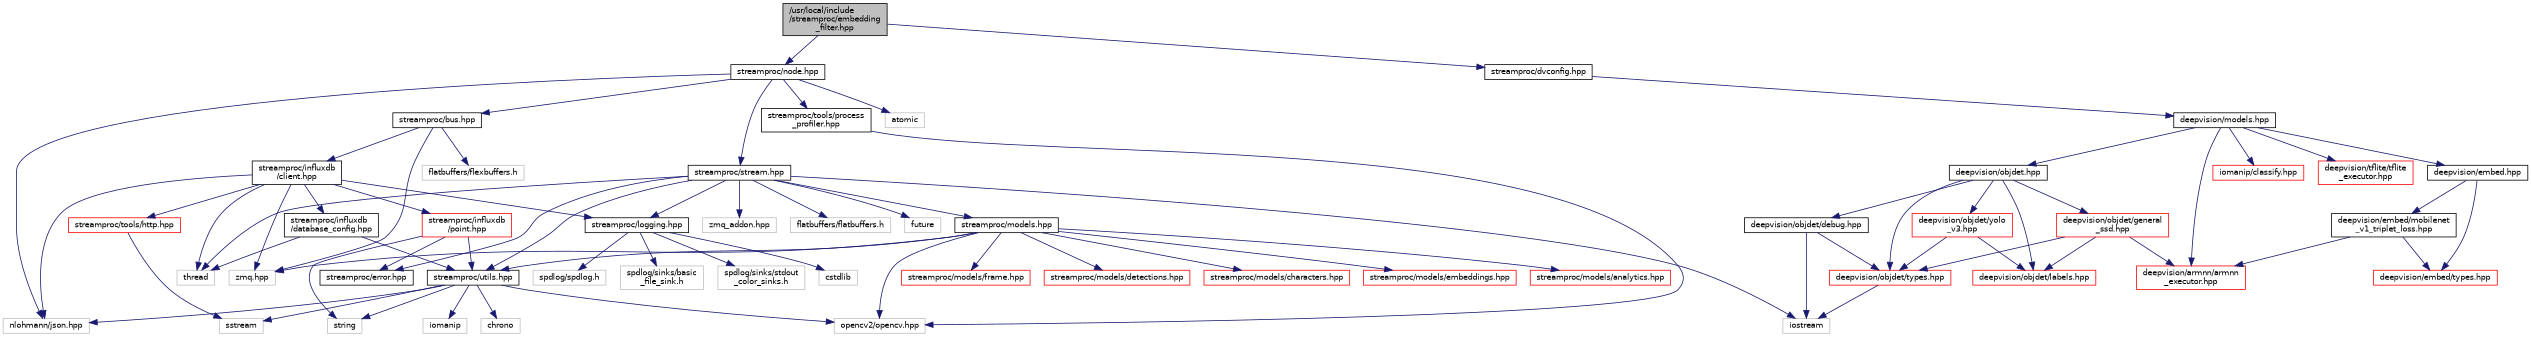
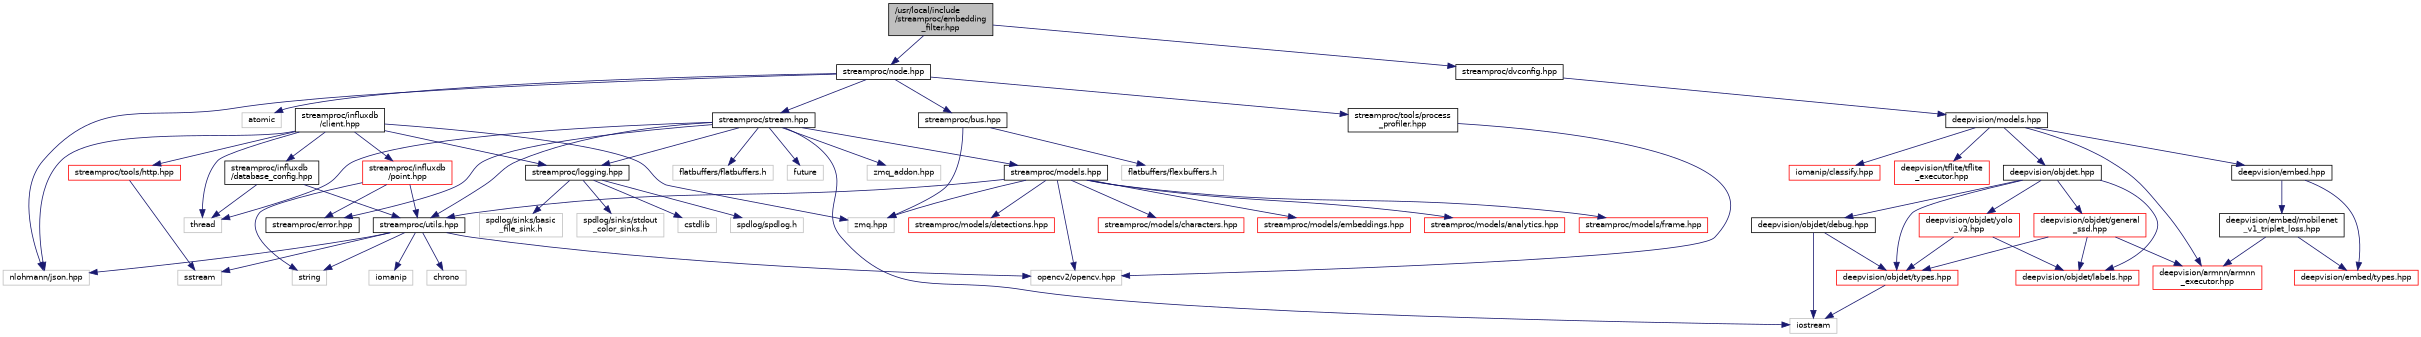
(377, 143) -> none
